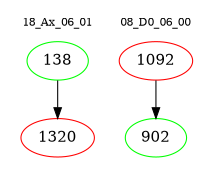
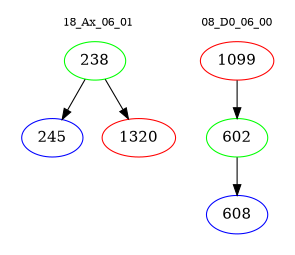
(58, 61) -> (95, 61)
(156, 61) -> (237, 61)
none -> (52, 138)
(156, 138) -> (237, 138)
none -> (237, 215)
